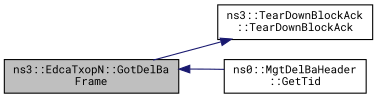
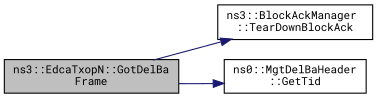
(295, 22) -> (295, 22)
(207, 69) -> (196, 84)
